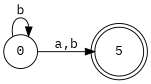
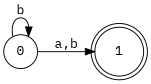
(119, 52) -> (119, 52)
